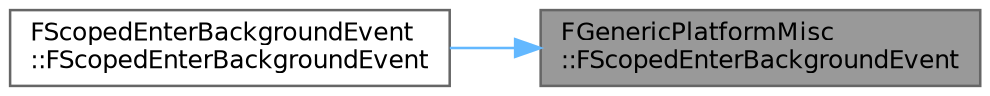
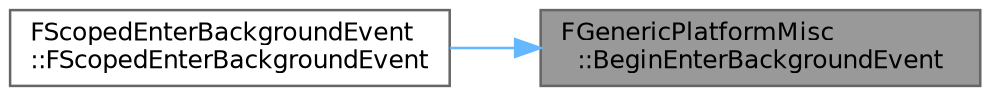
(760, 48) -> (760, 48)
